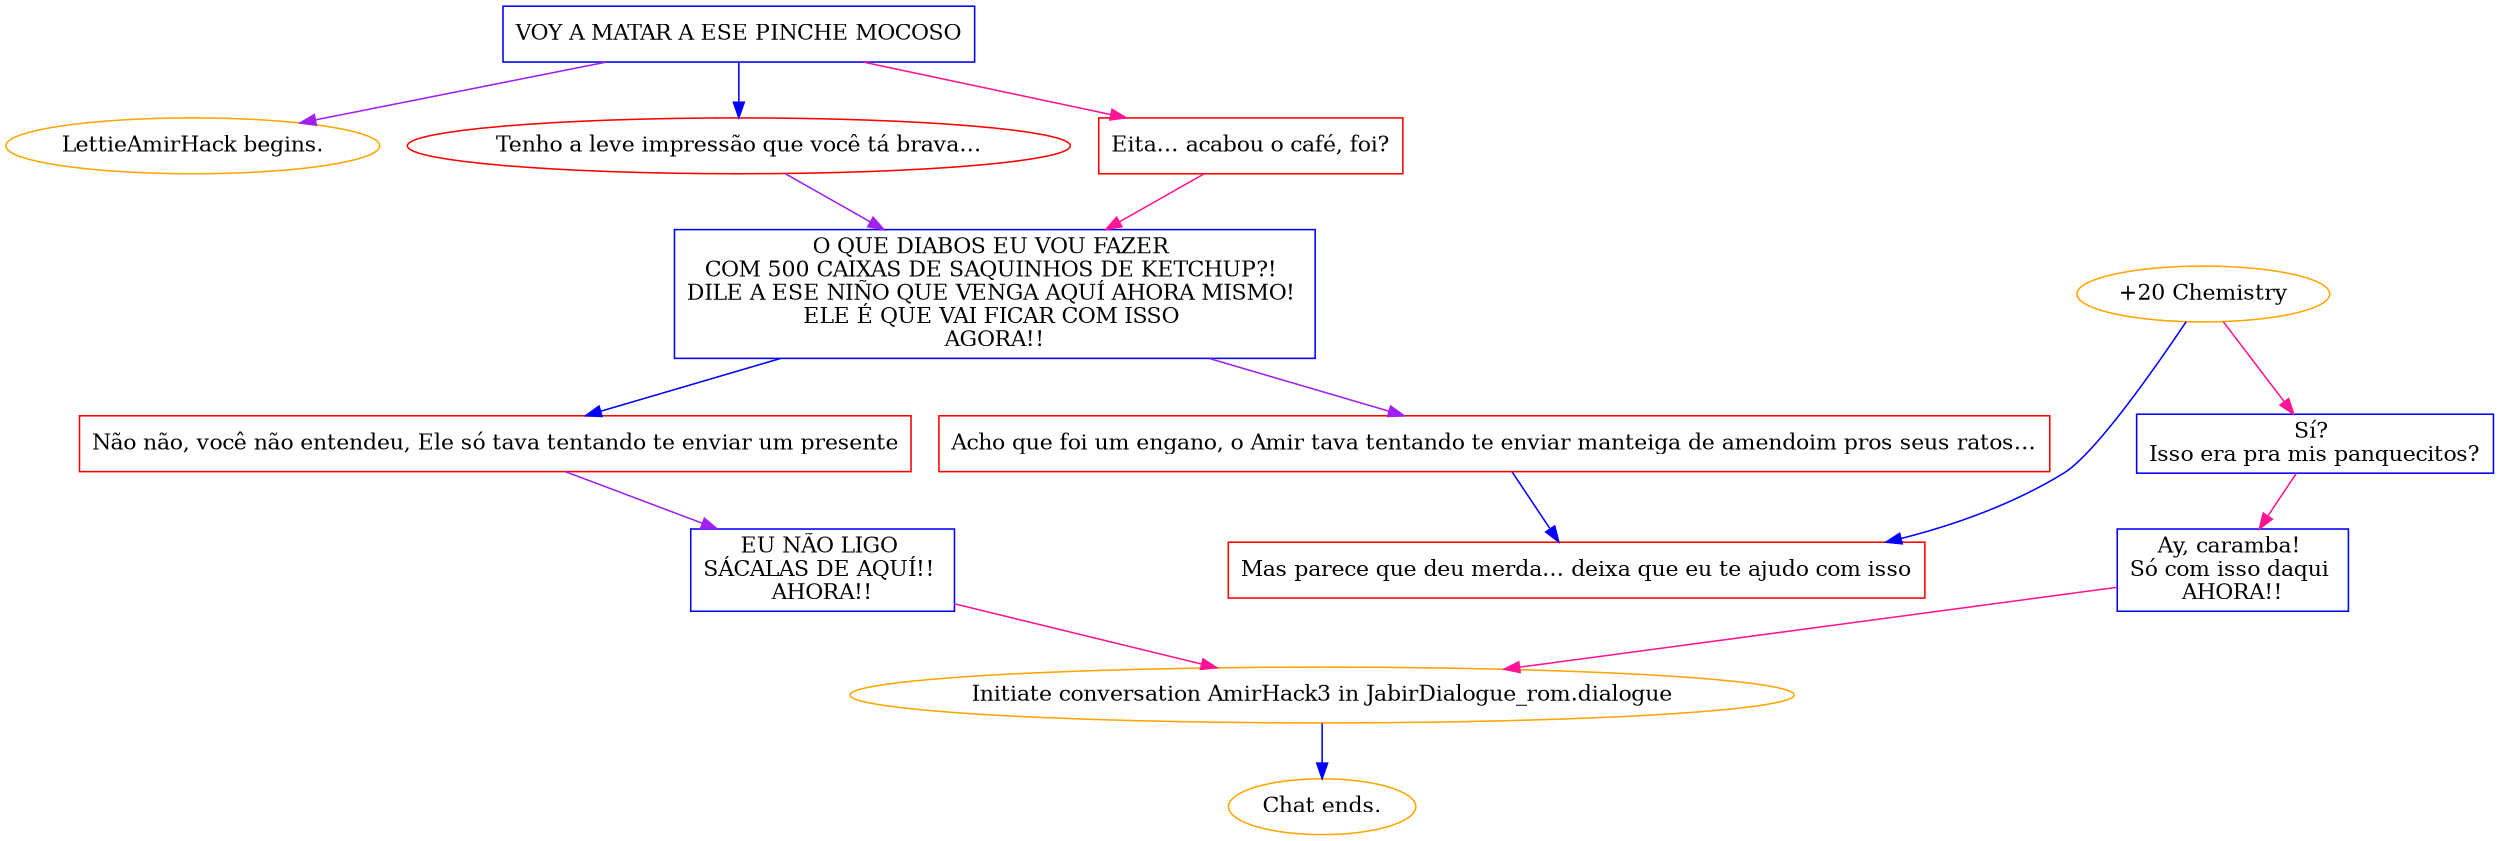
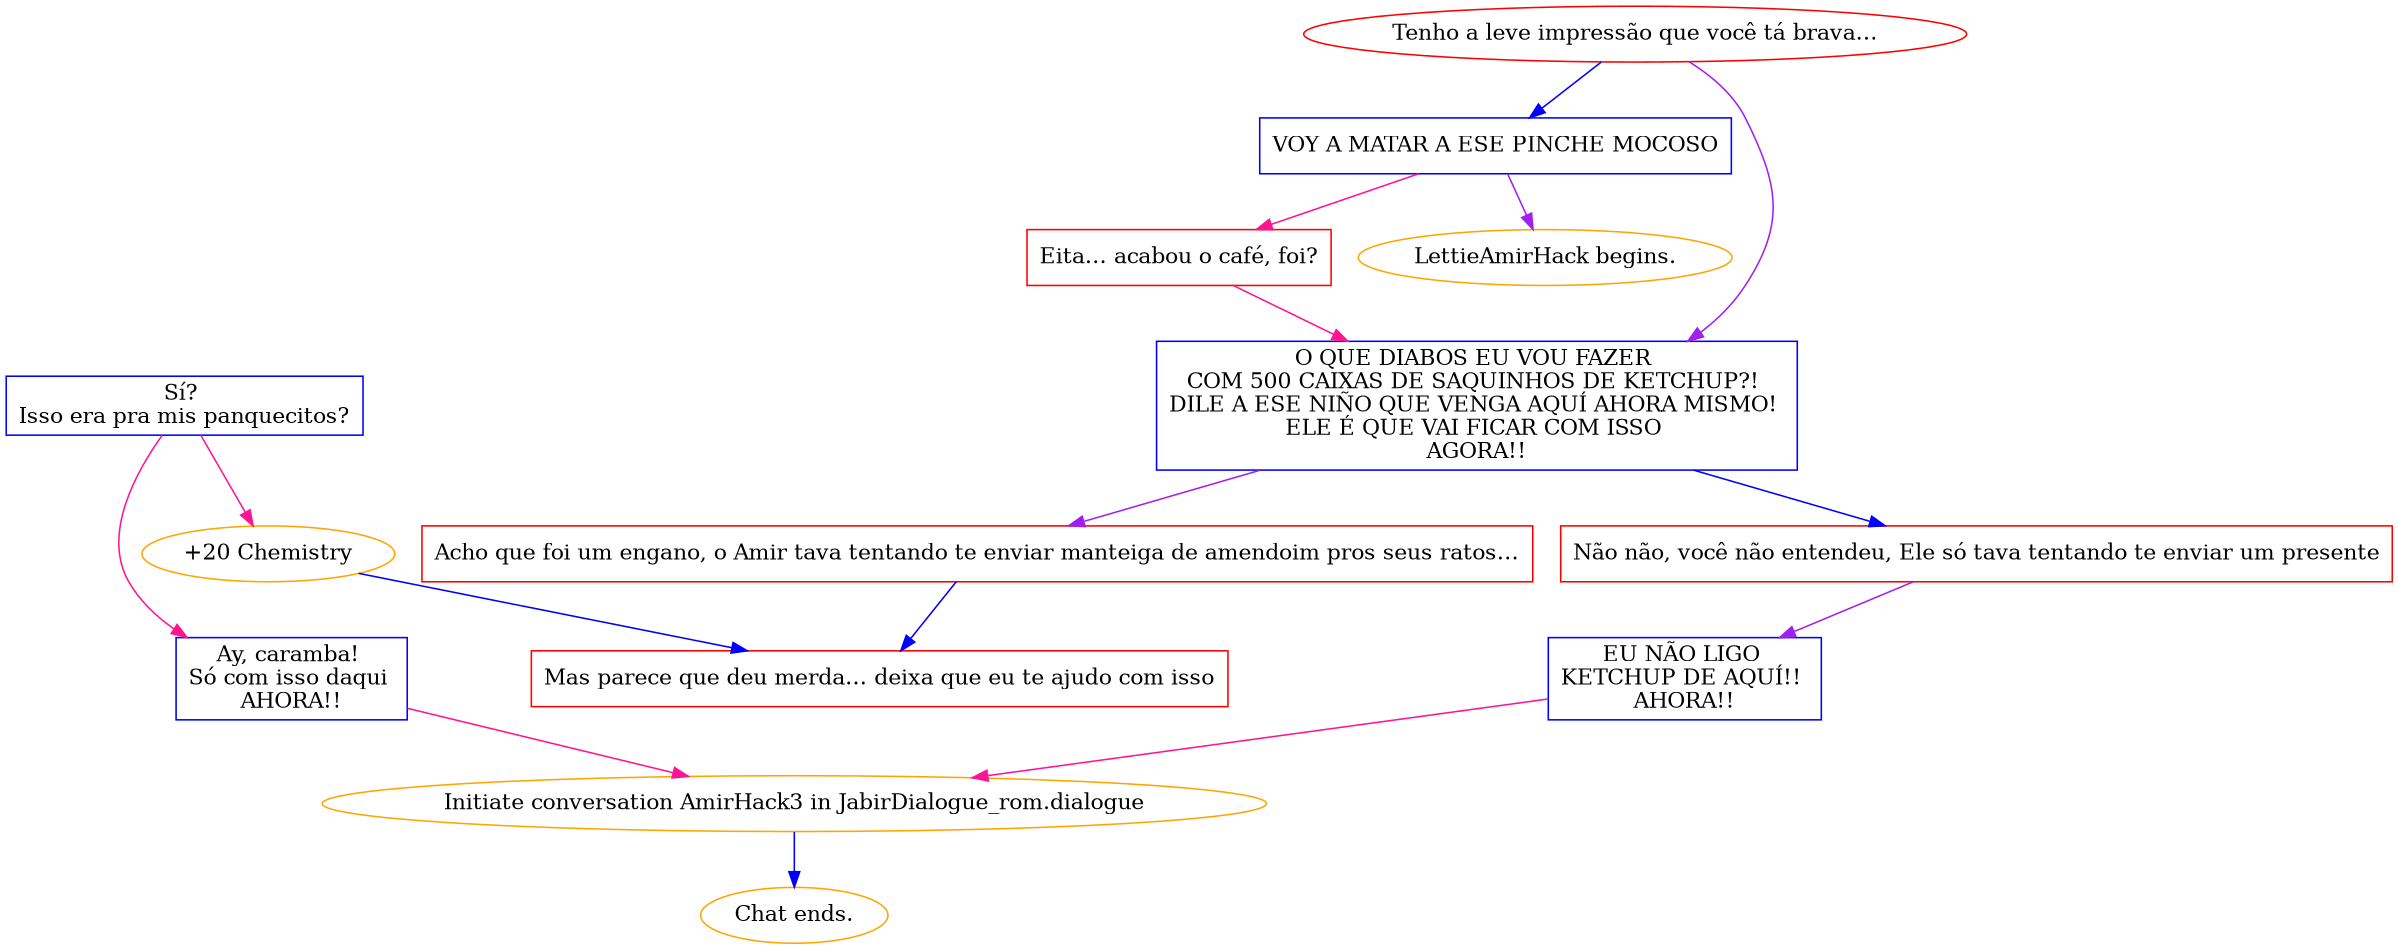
(739, 82) -> (1572, 85)
(2254, 362) -> (223, 474)
(823, 570) -> (1685, 679)
